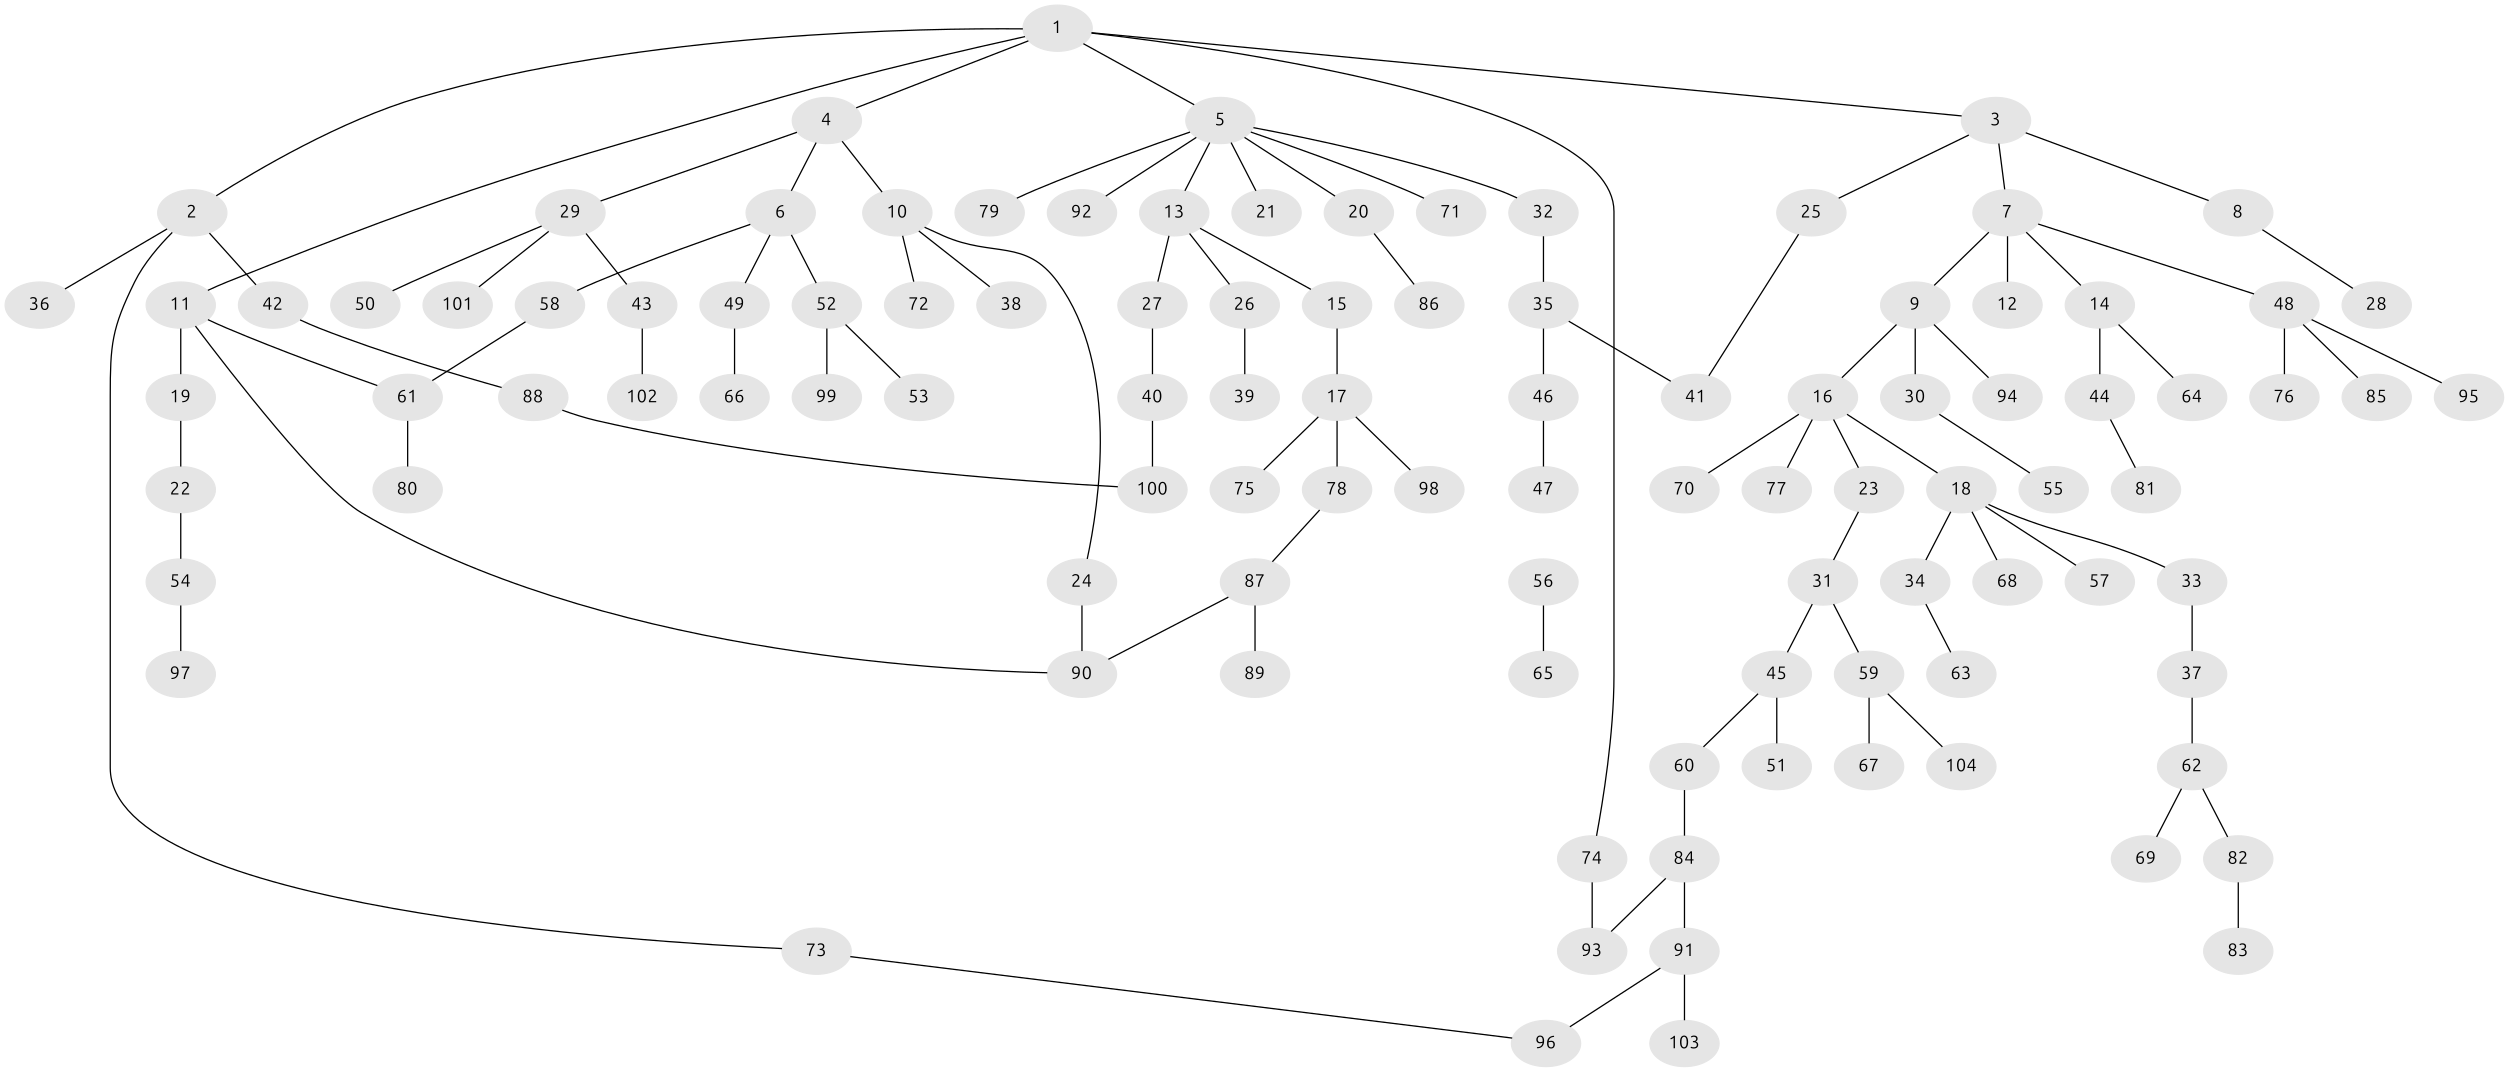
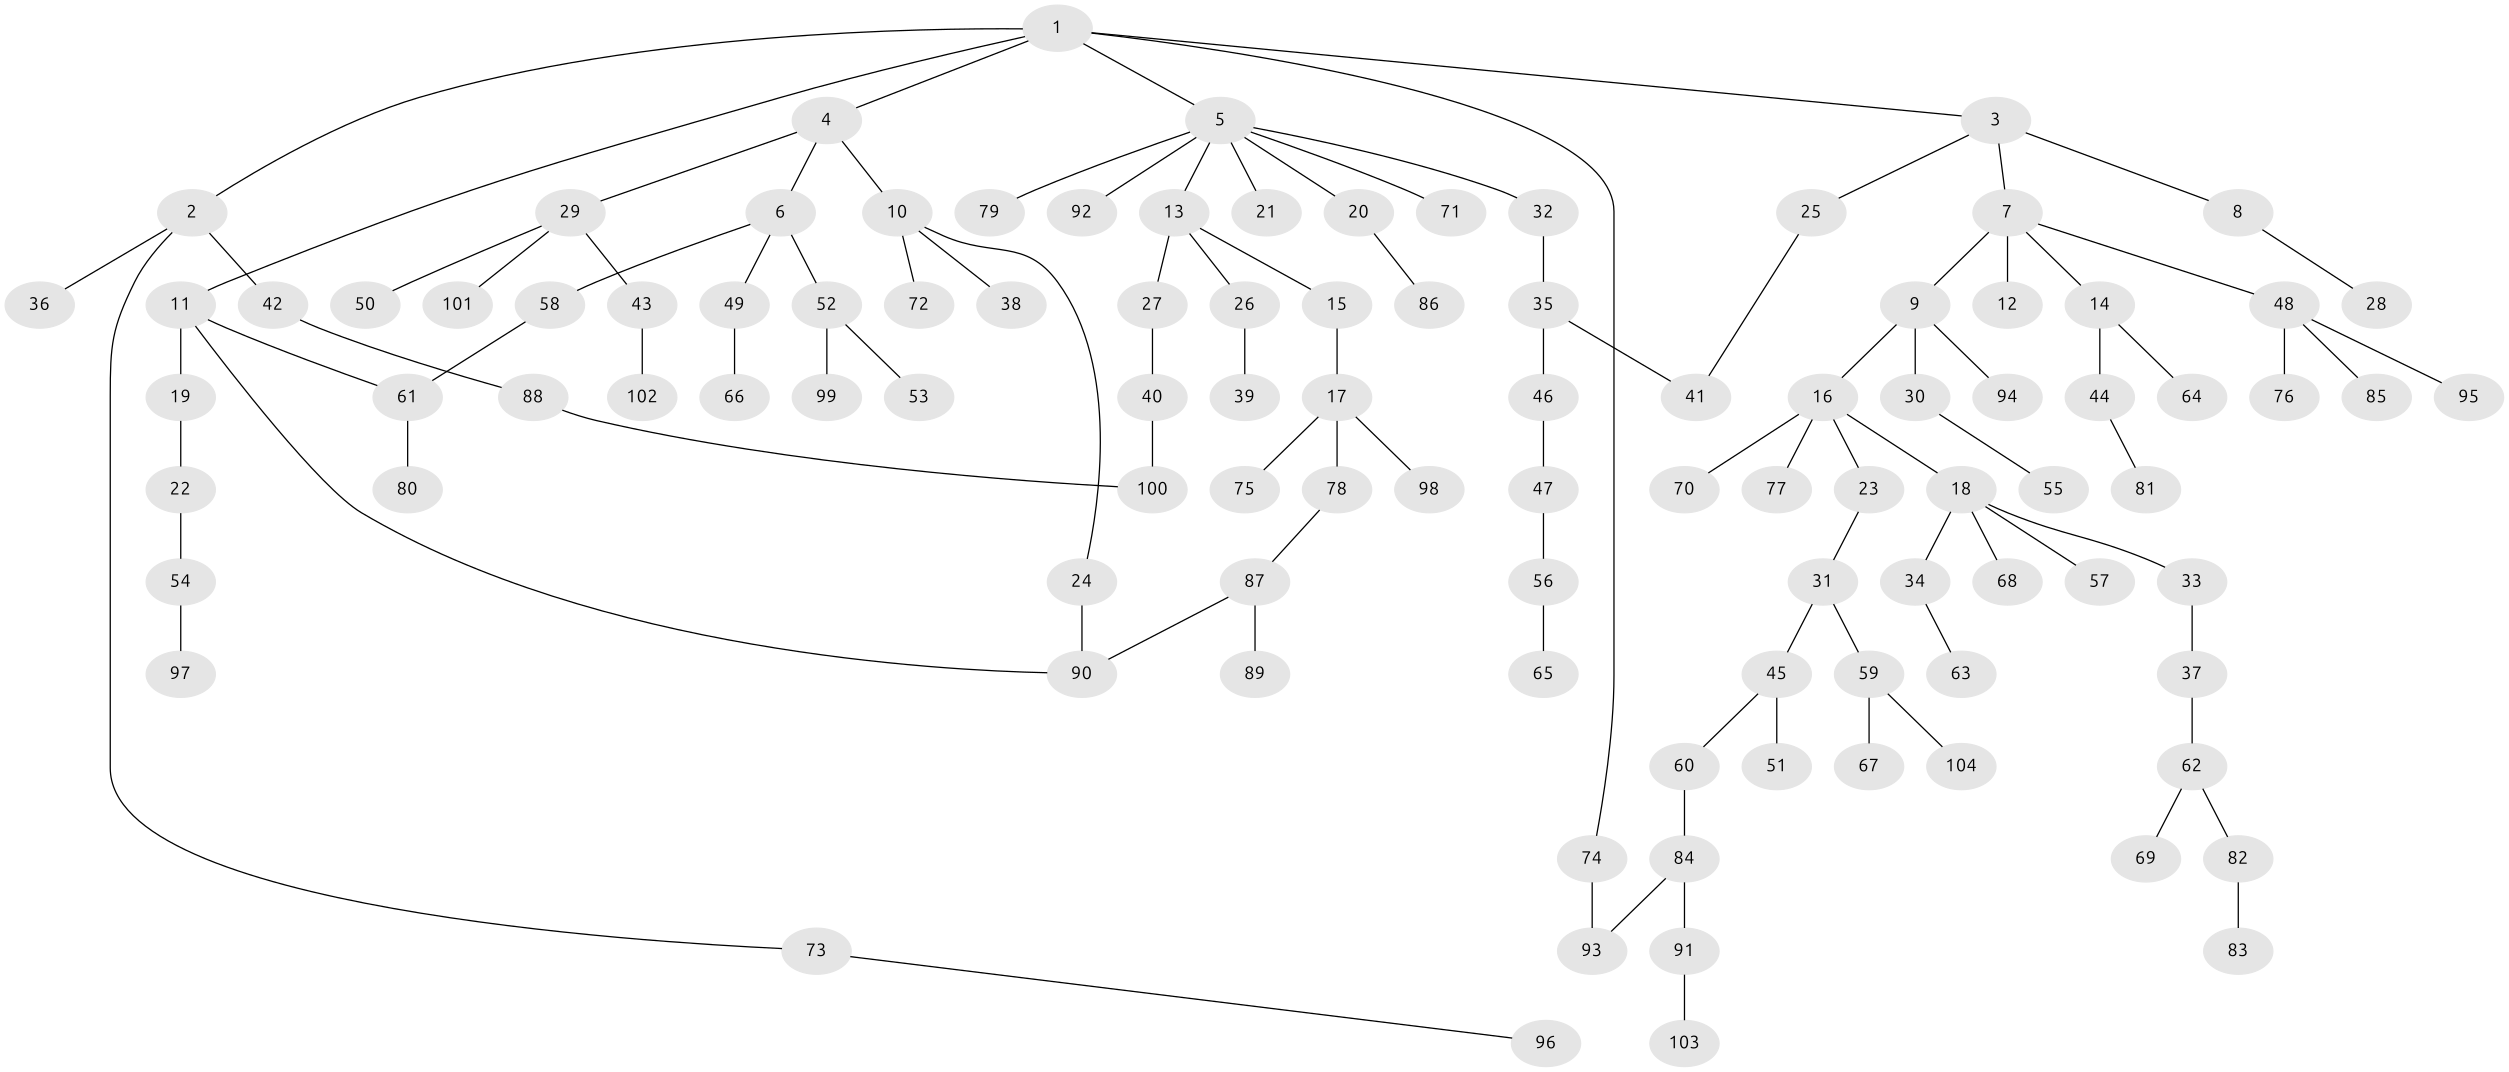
none -> (1543, 536)
(1615, 997) -> none
